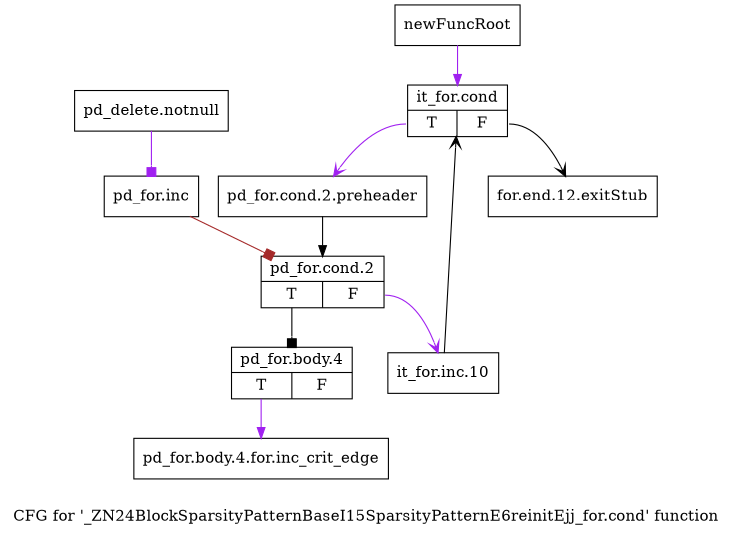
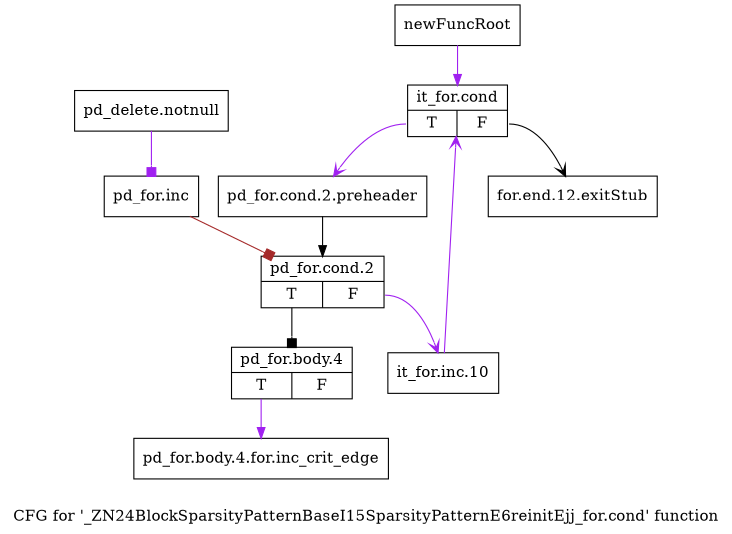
(450, 250) -> (450, 250)
